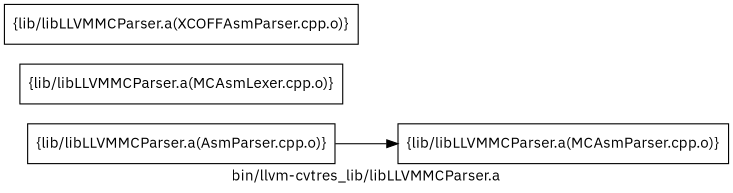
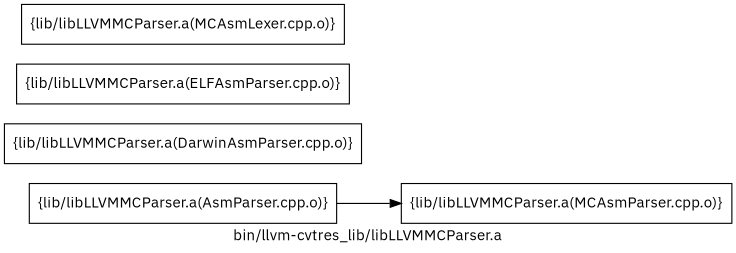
(181, 24) -> none
none -> (183, 84)
none -> (183, 144)
